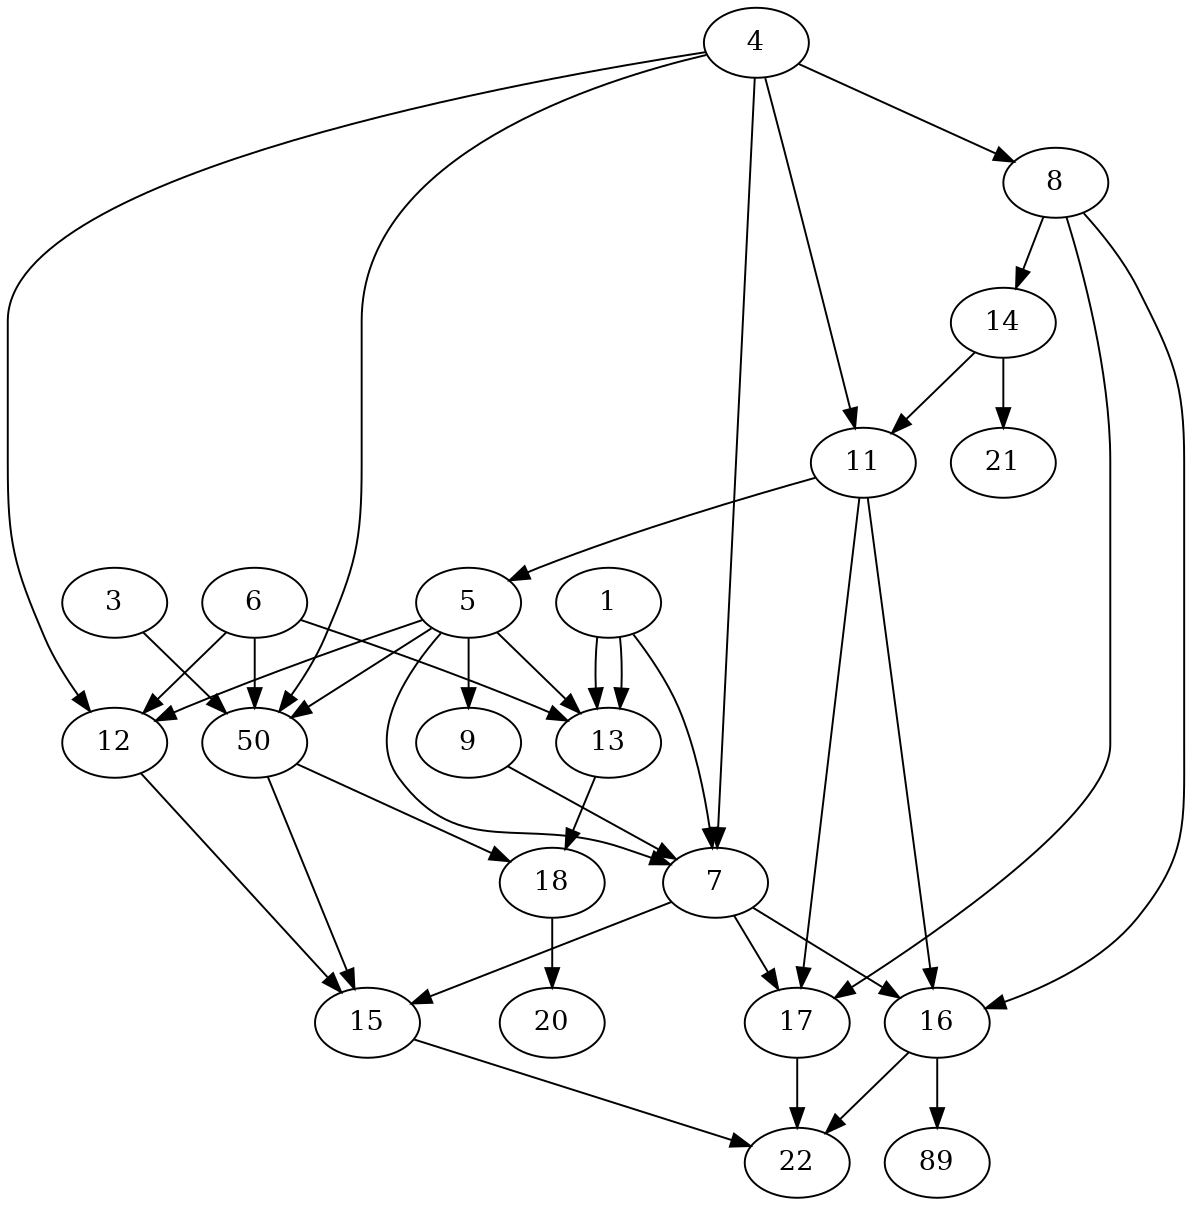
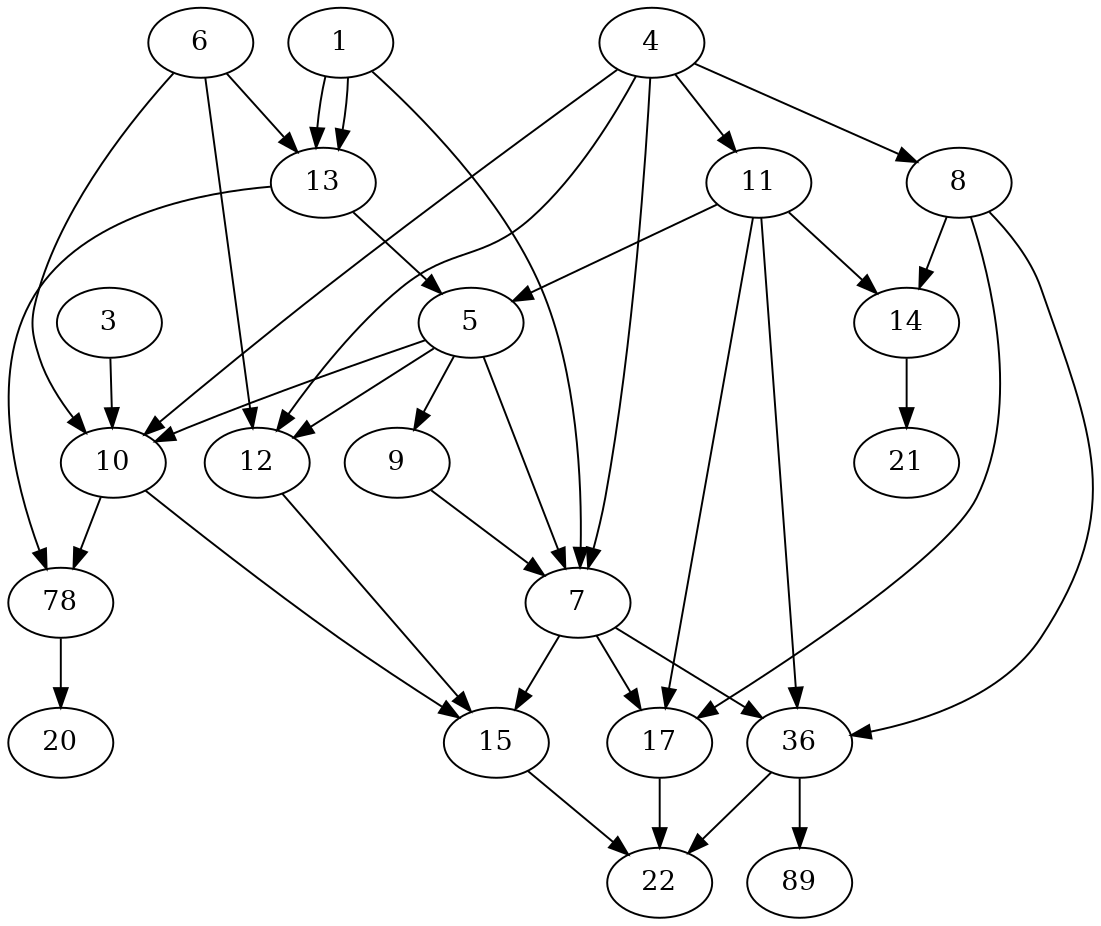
(941, 386) -> (825, 246)
(531, 666) -> (395, 251)
(255, 743) -> (113, 463)
(552, 883) -> (61, 603)
(937, 1023) -> (800, 743)
